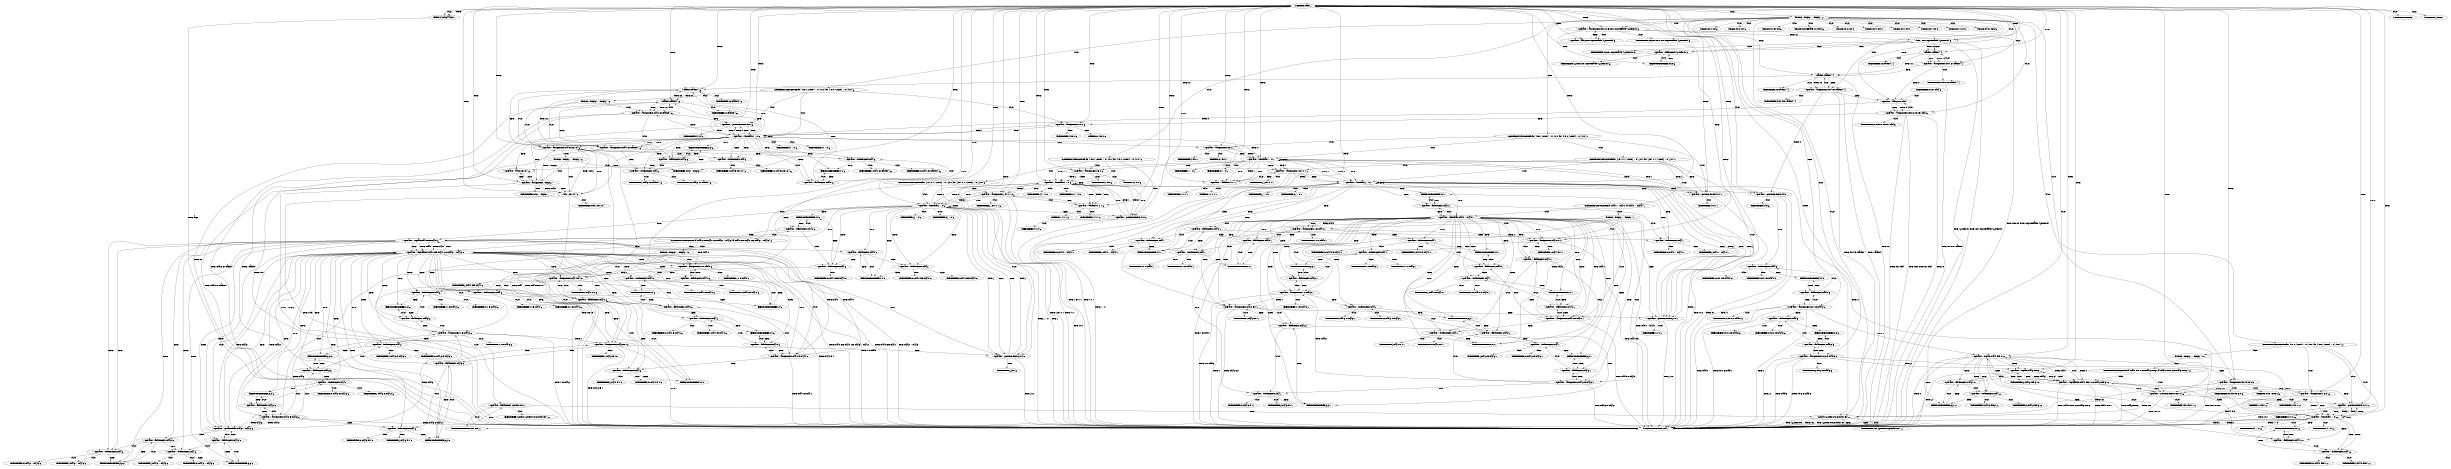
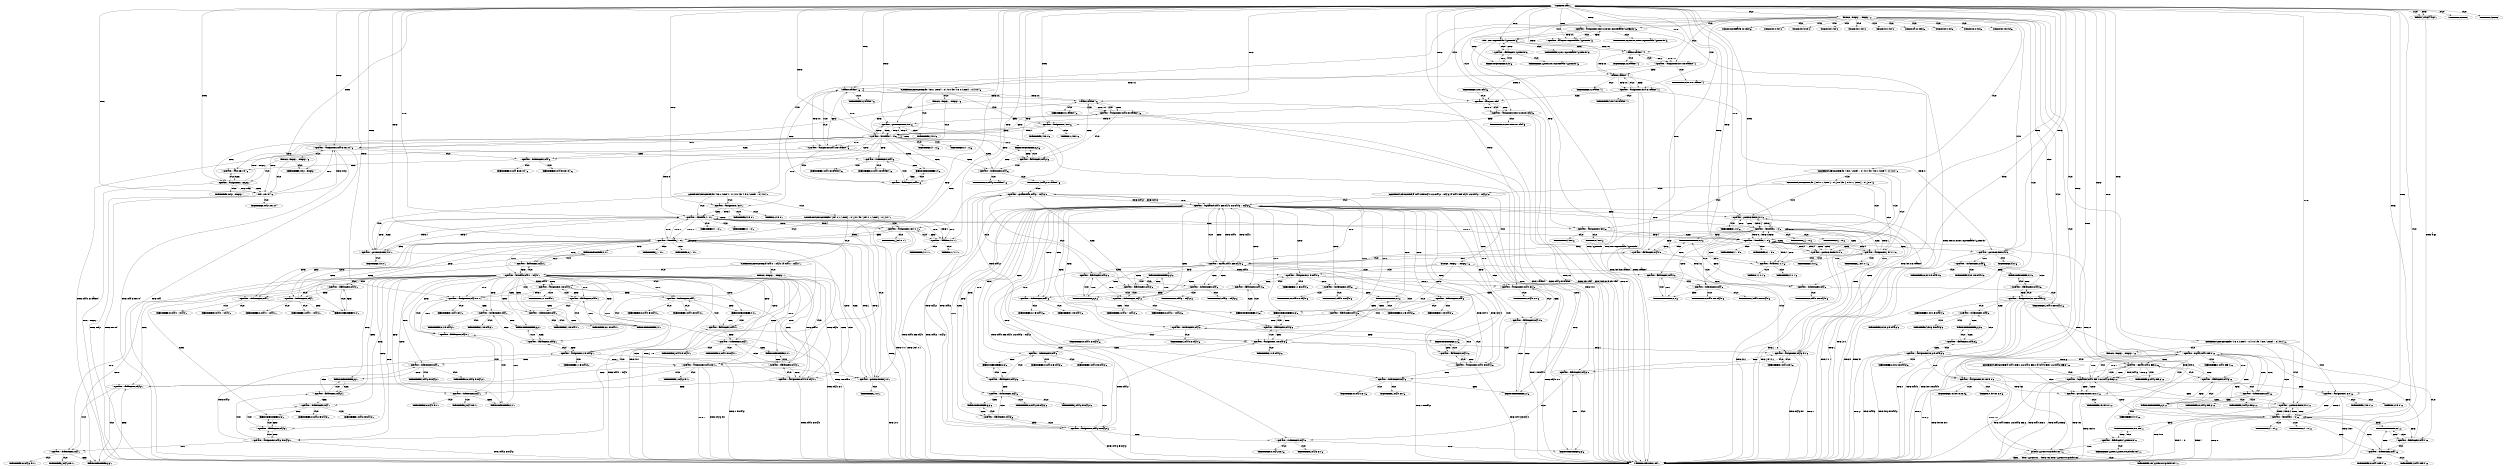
(258, 293) -> (1035, 188)
none -> (2218, 365)
